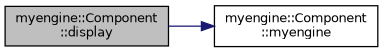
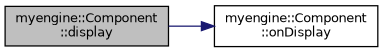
(296, 26) -> (296, 26)
